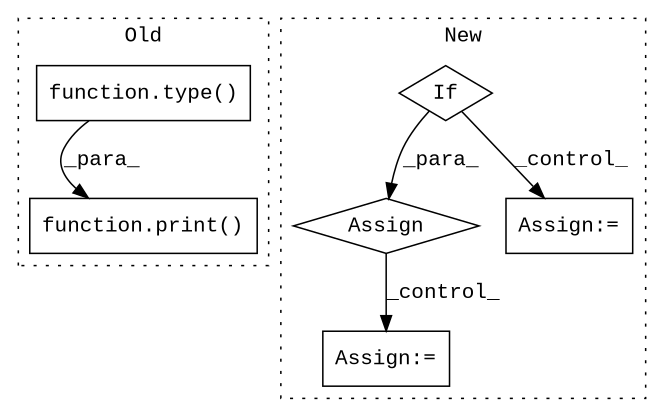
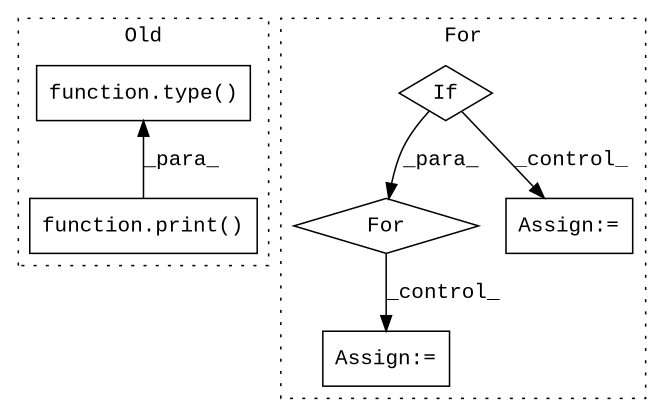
(463, 36) -> (463, 36)
(62, 152) -> (143, 167)
(386, 226) -> (386, 226)
